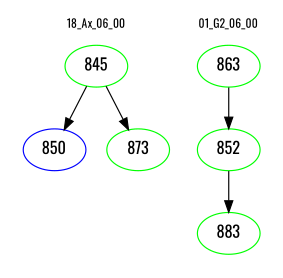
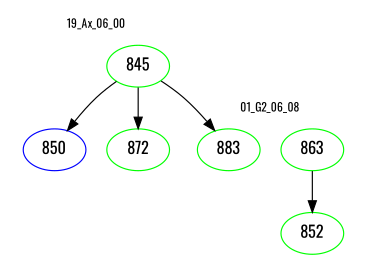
(96, 25) -> (96, 25)
(229, 25) -> (271, 109)
(138, 150) -> (138, 150)
(229, 186) -> (196, 109)
